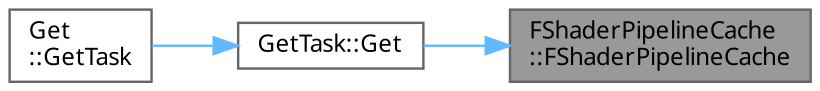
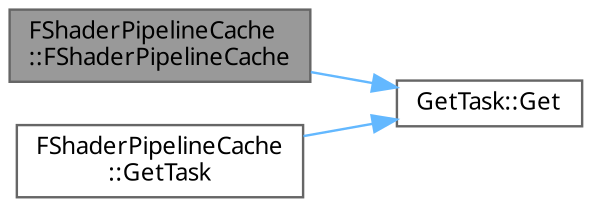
(81, 46) -> (160, 161)
(455, 46) -> (342, 78)
